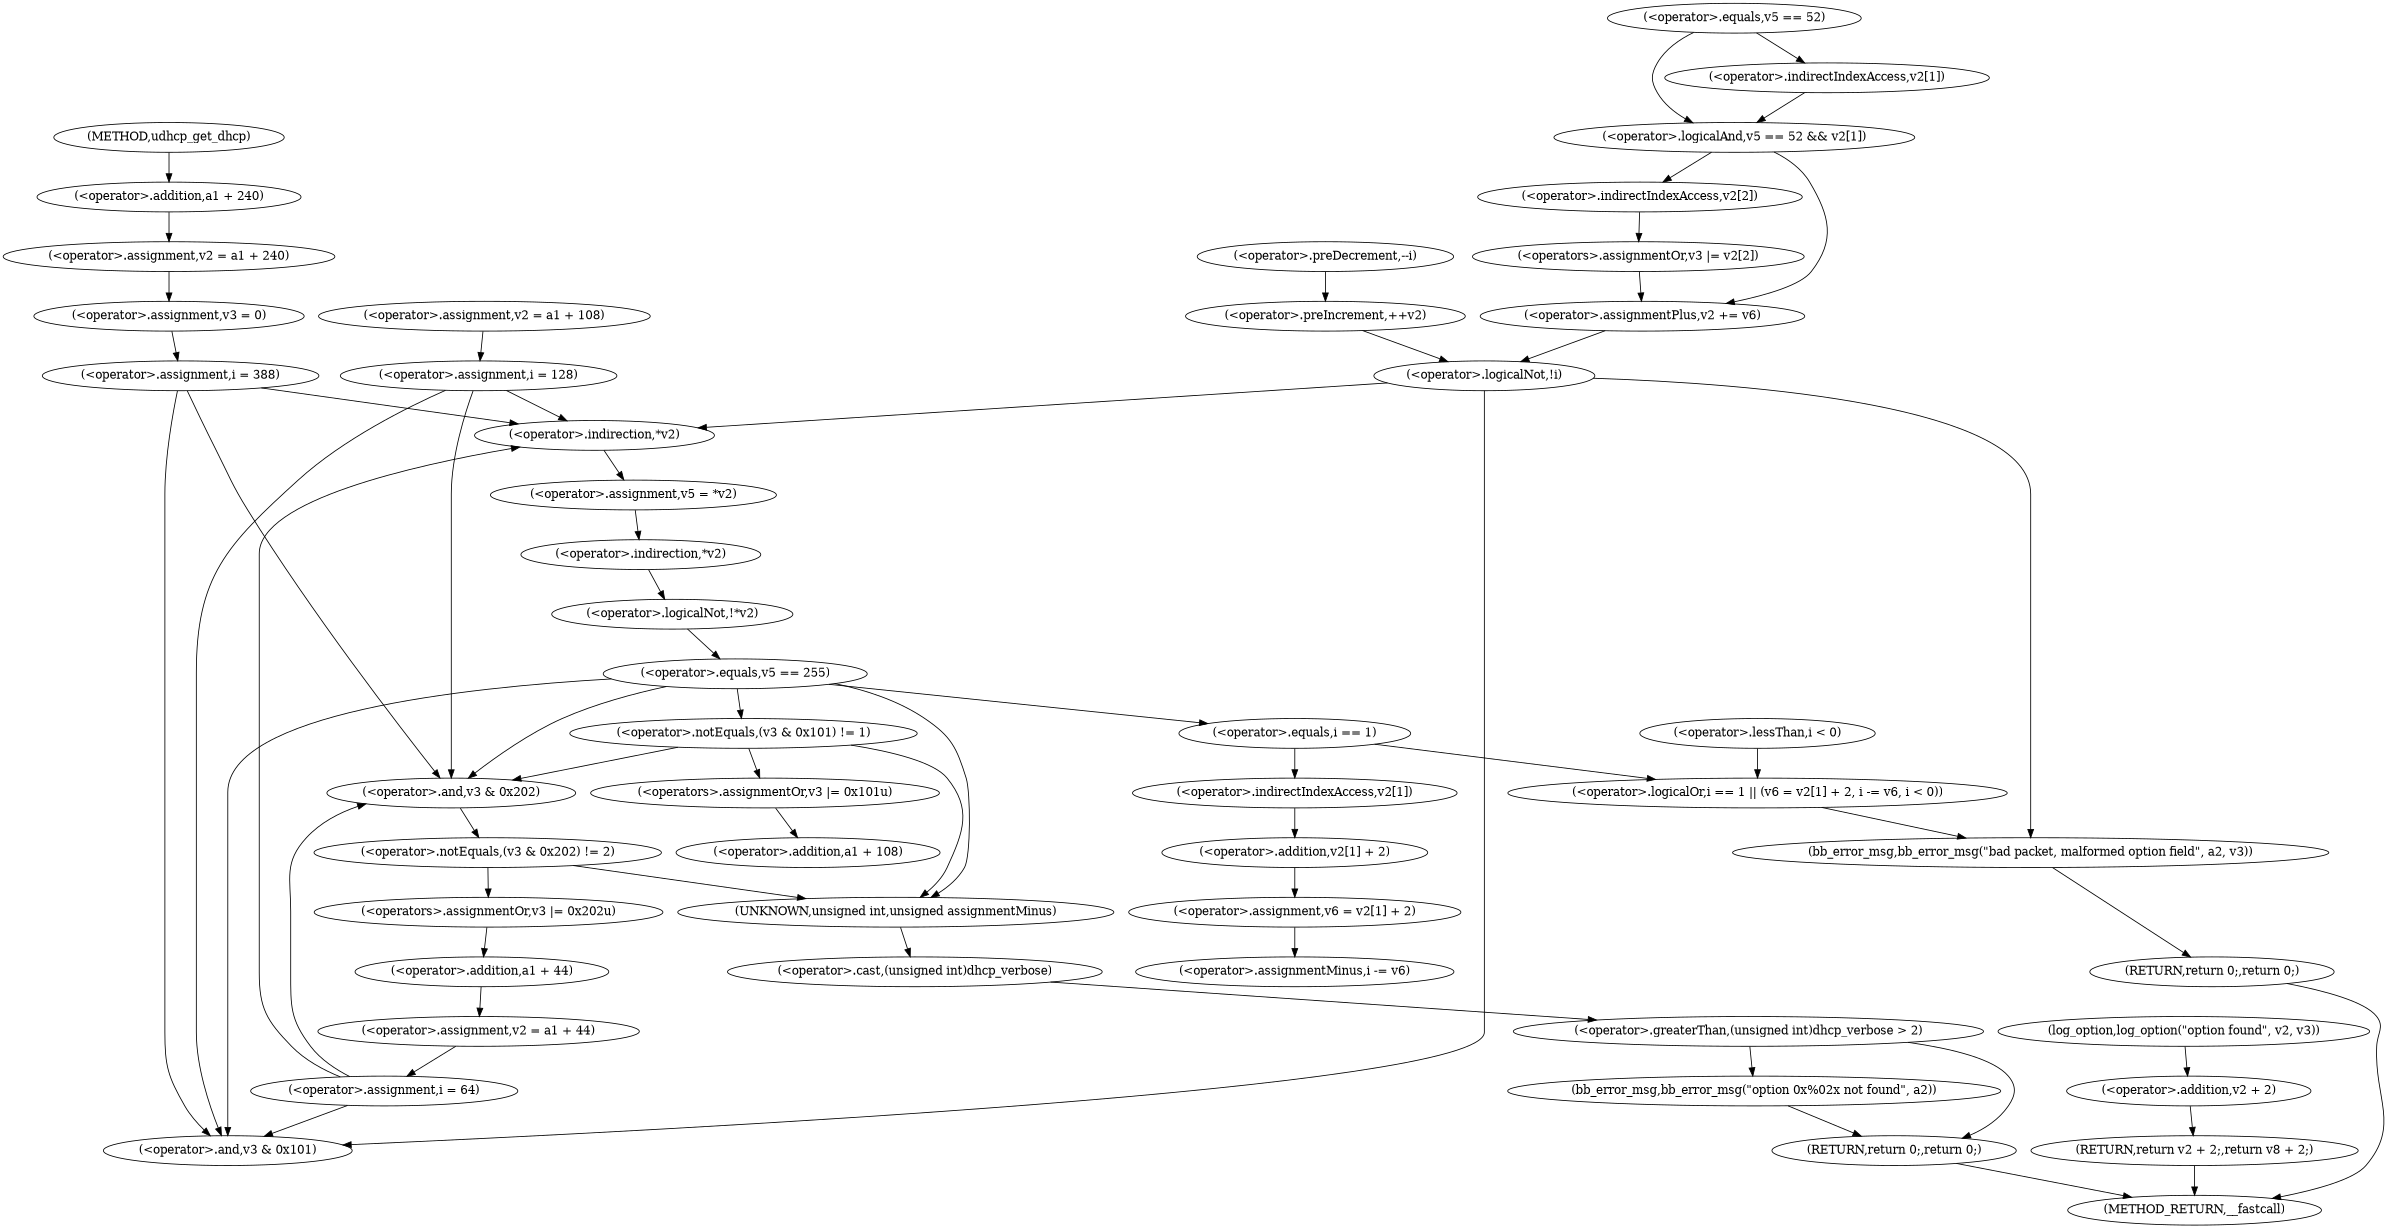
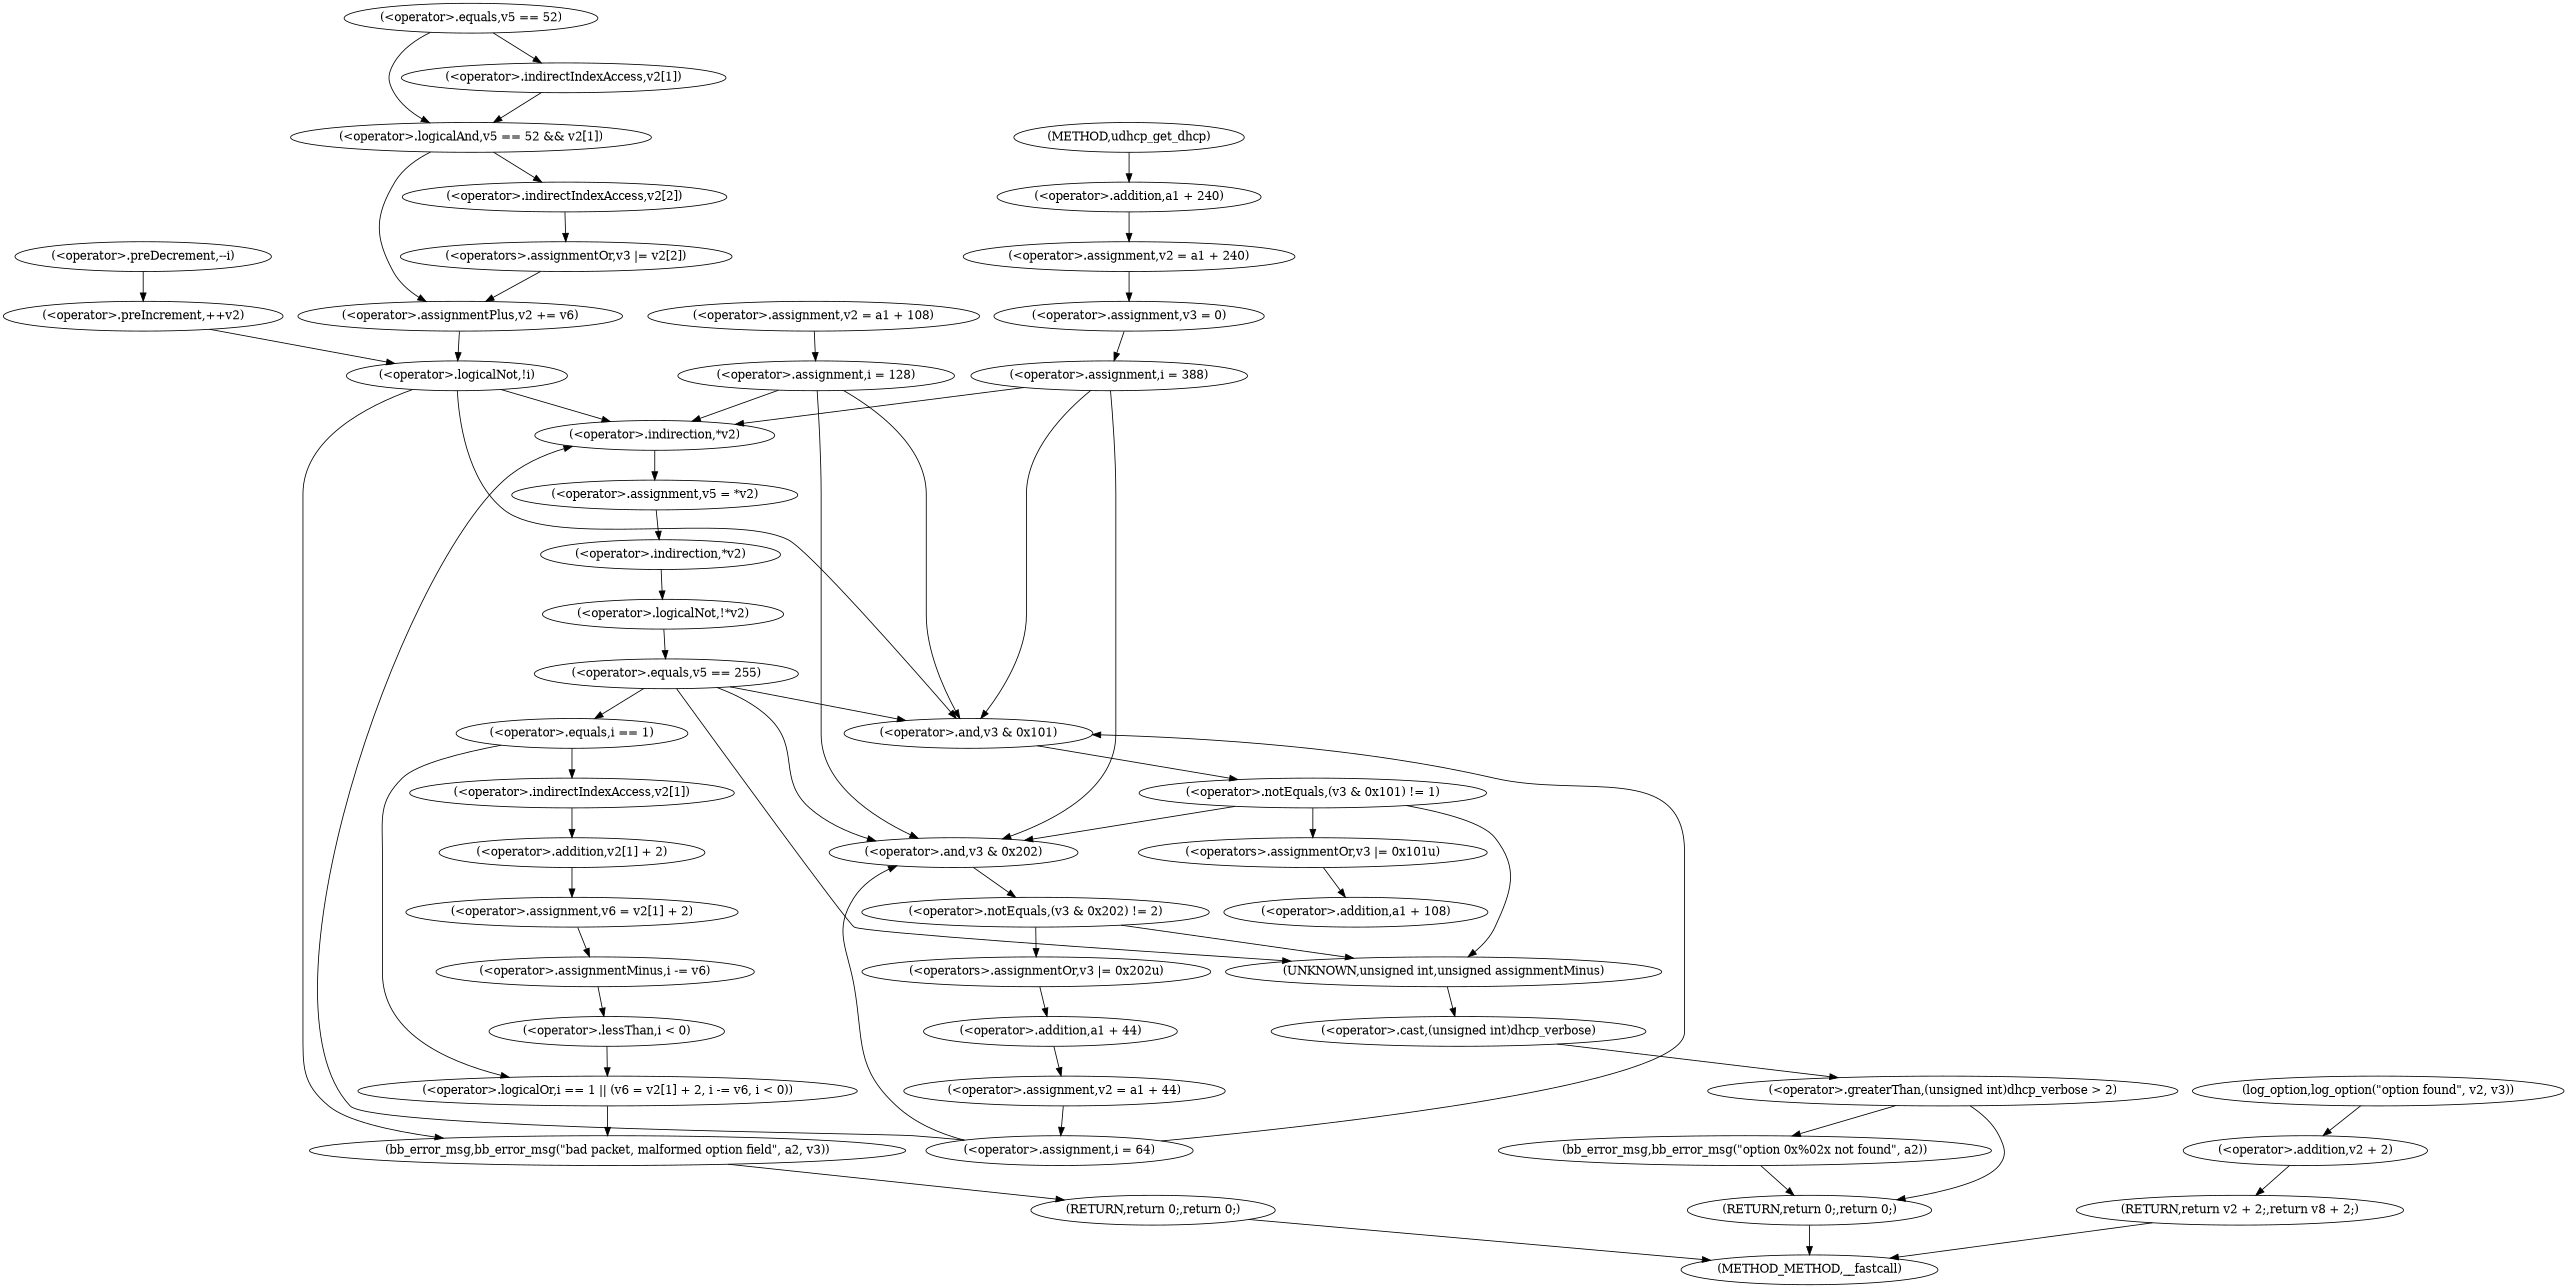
(739, 700) -> (1134, 762)
none -> (600, 998)
(2195, 1210) -> (1810, 1270)
